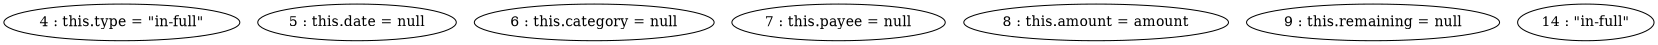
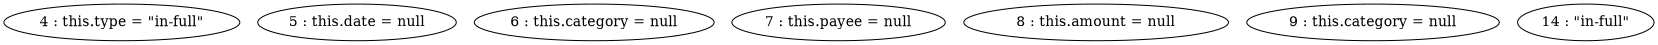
(1096, 22) -> (1096, 22)
(1373, 22) -> (1373, 22)
